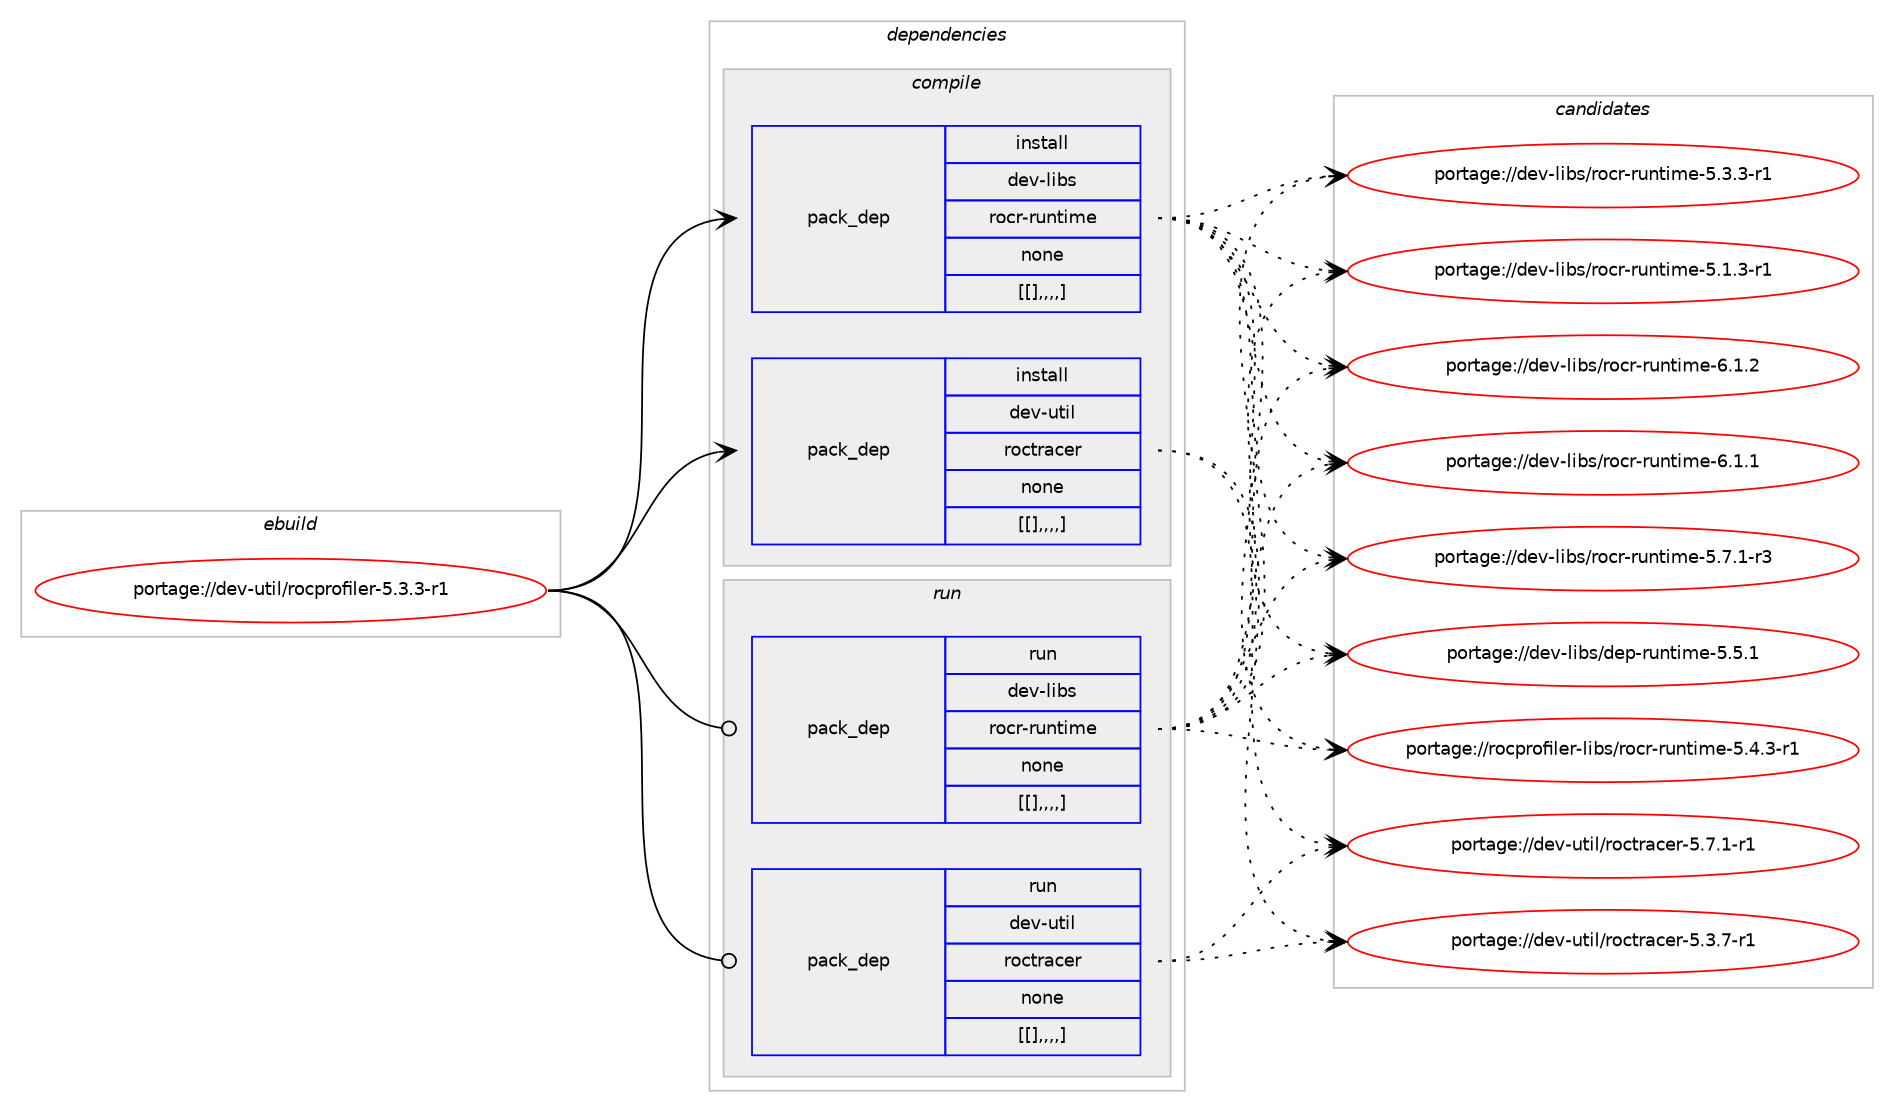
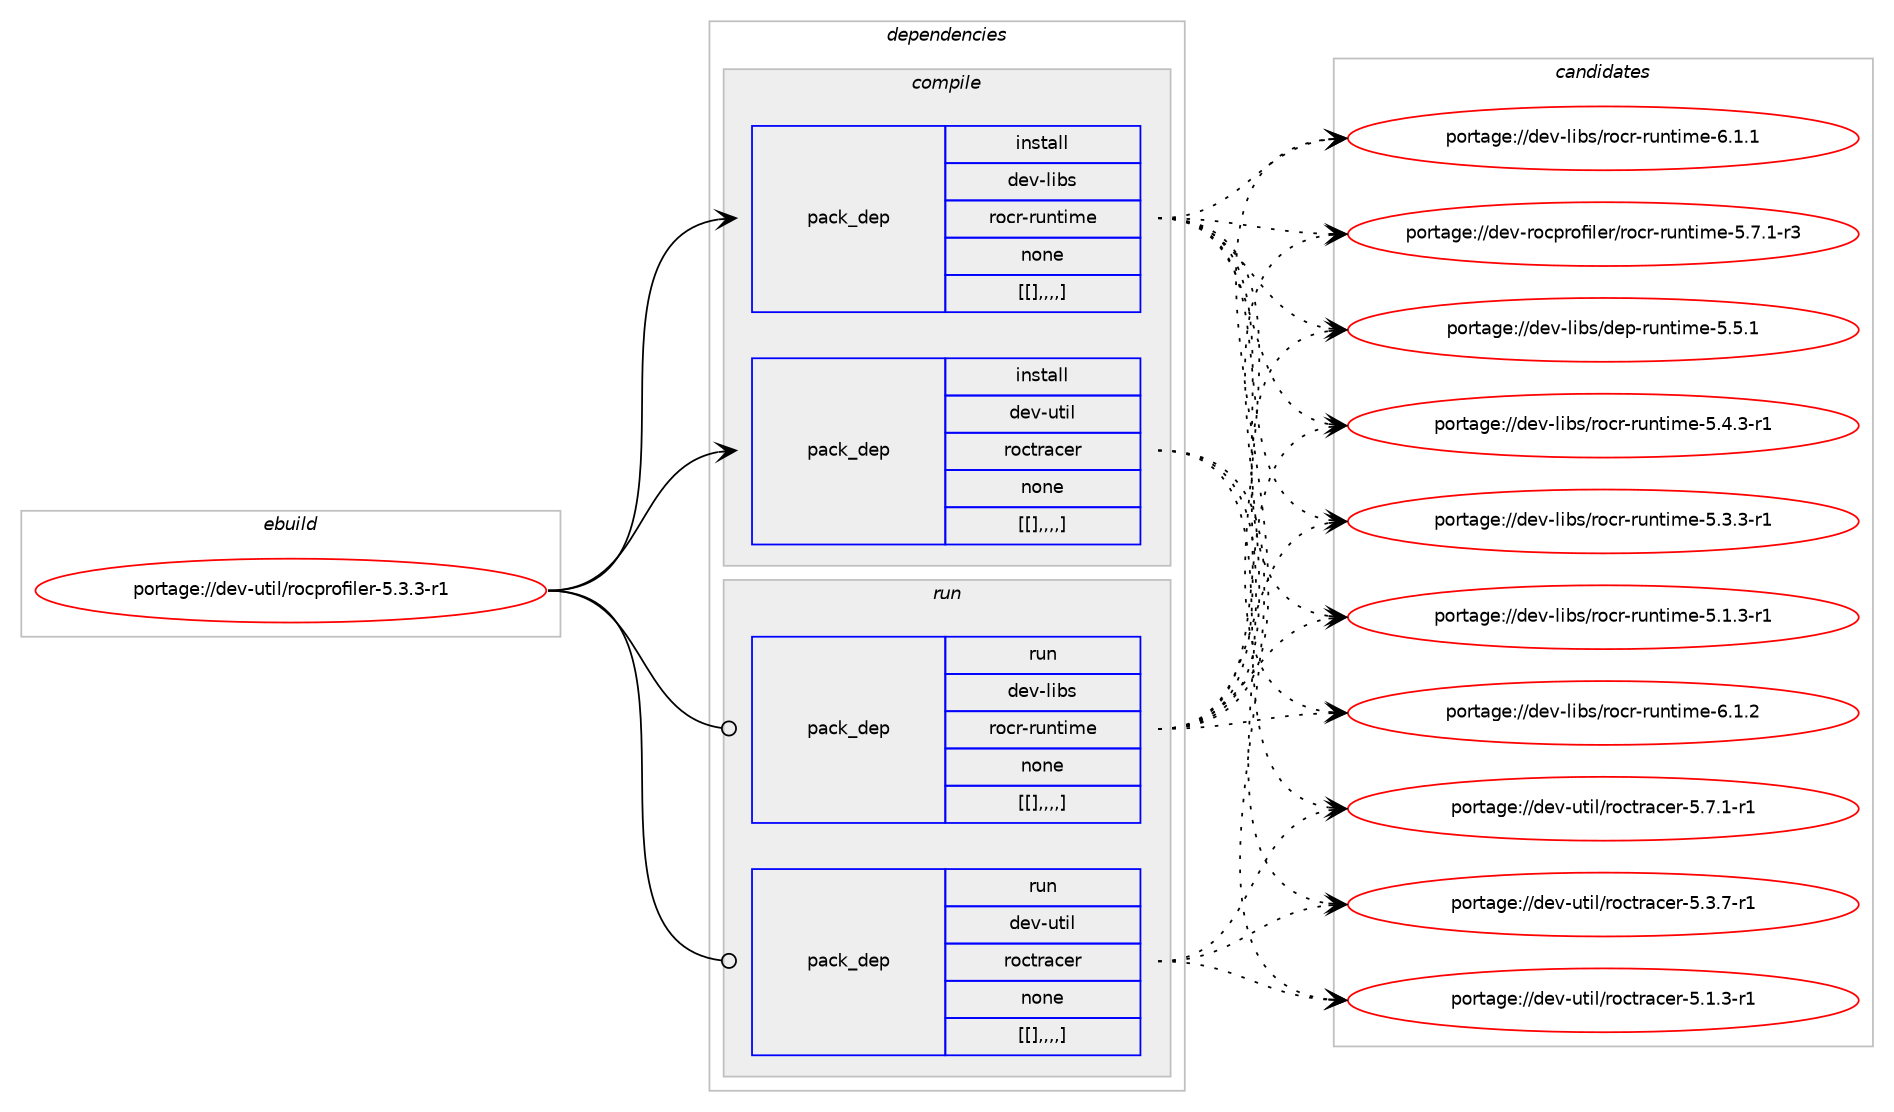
(1603, 559) -> (1603, 234)
(1603, 750) -> (1603, 426)
none -> (1603, 1000)
